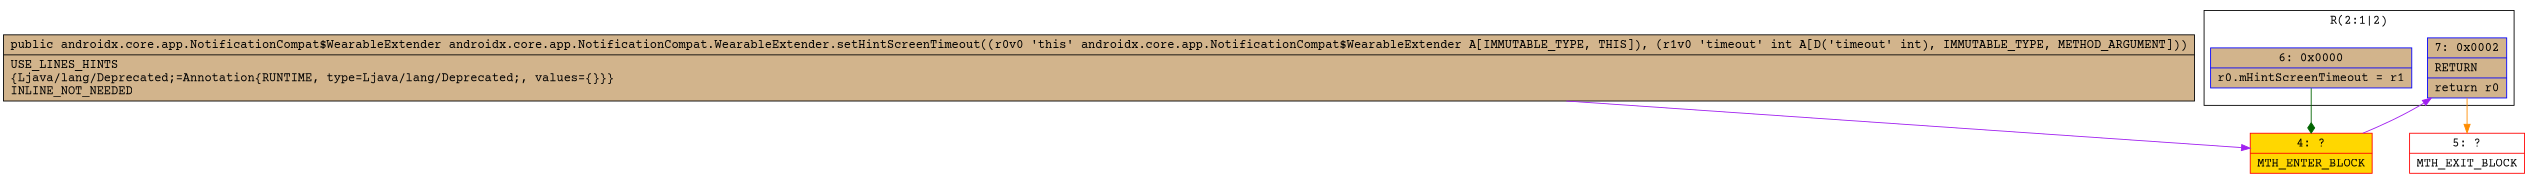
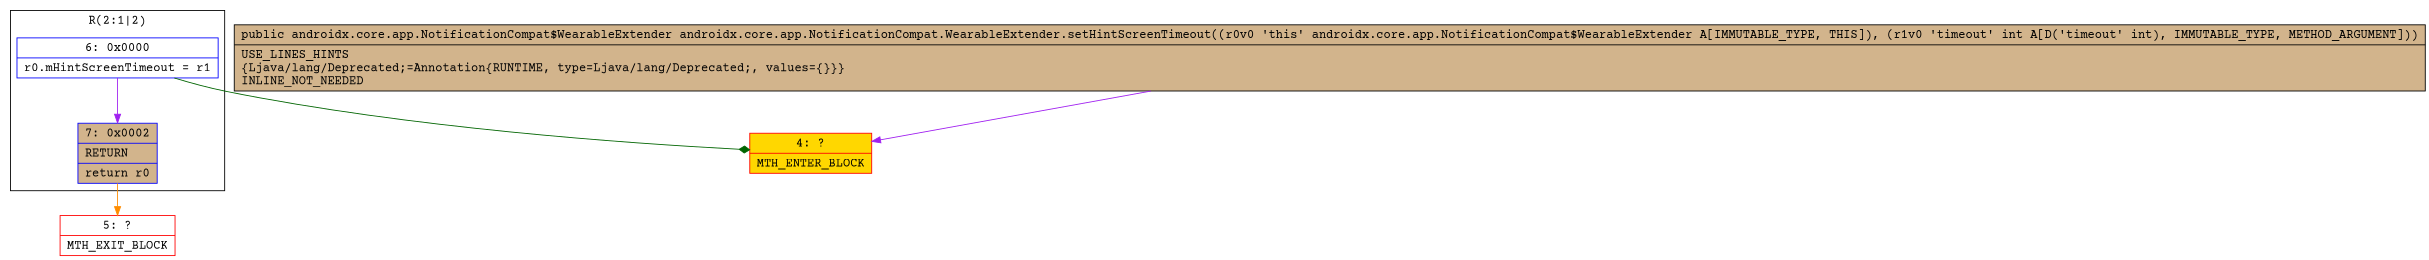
(2311, 68) -> (118, 58)
(2394, 119) -> (118, 96)
